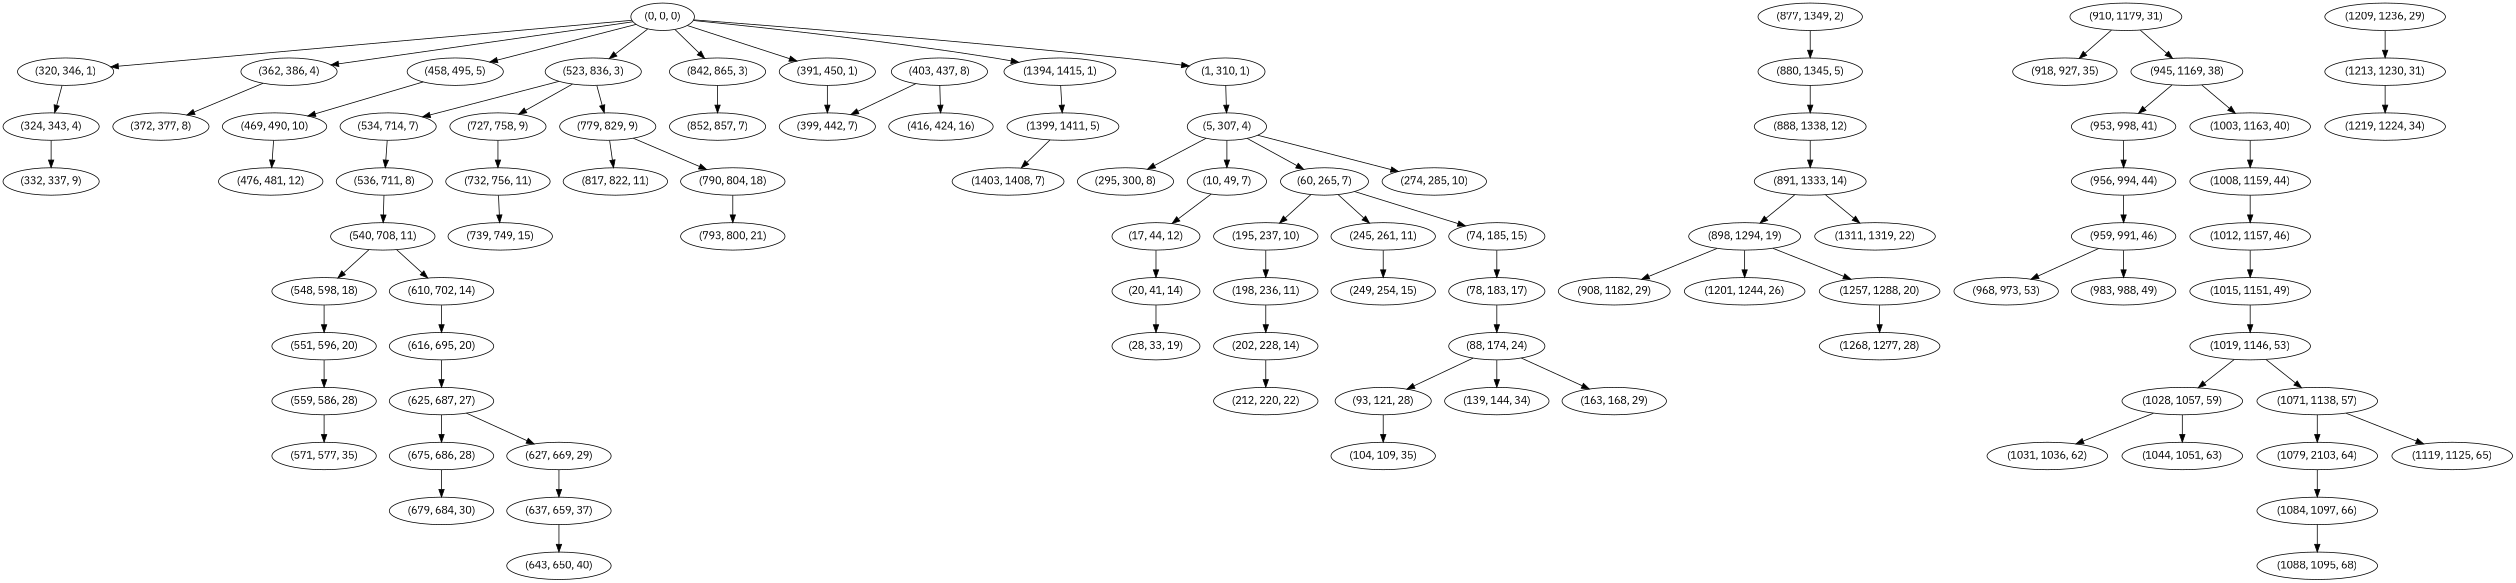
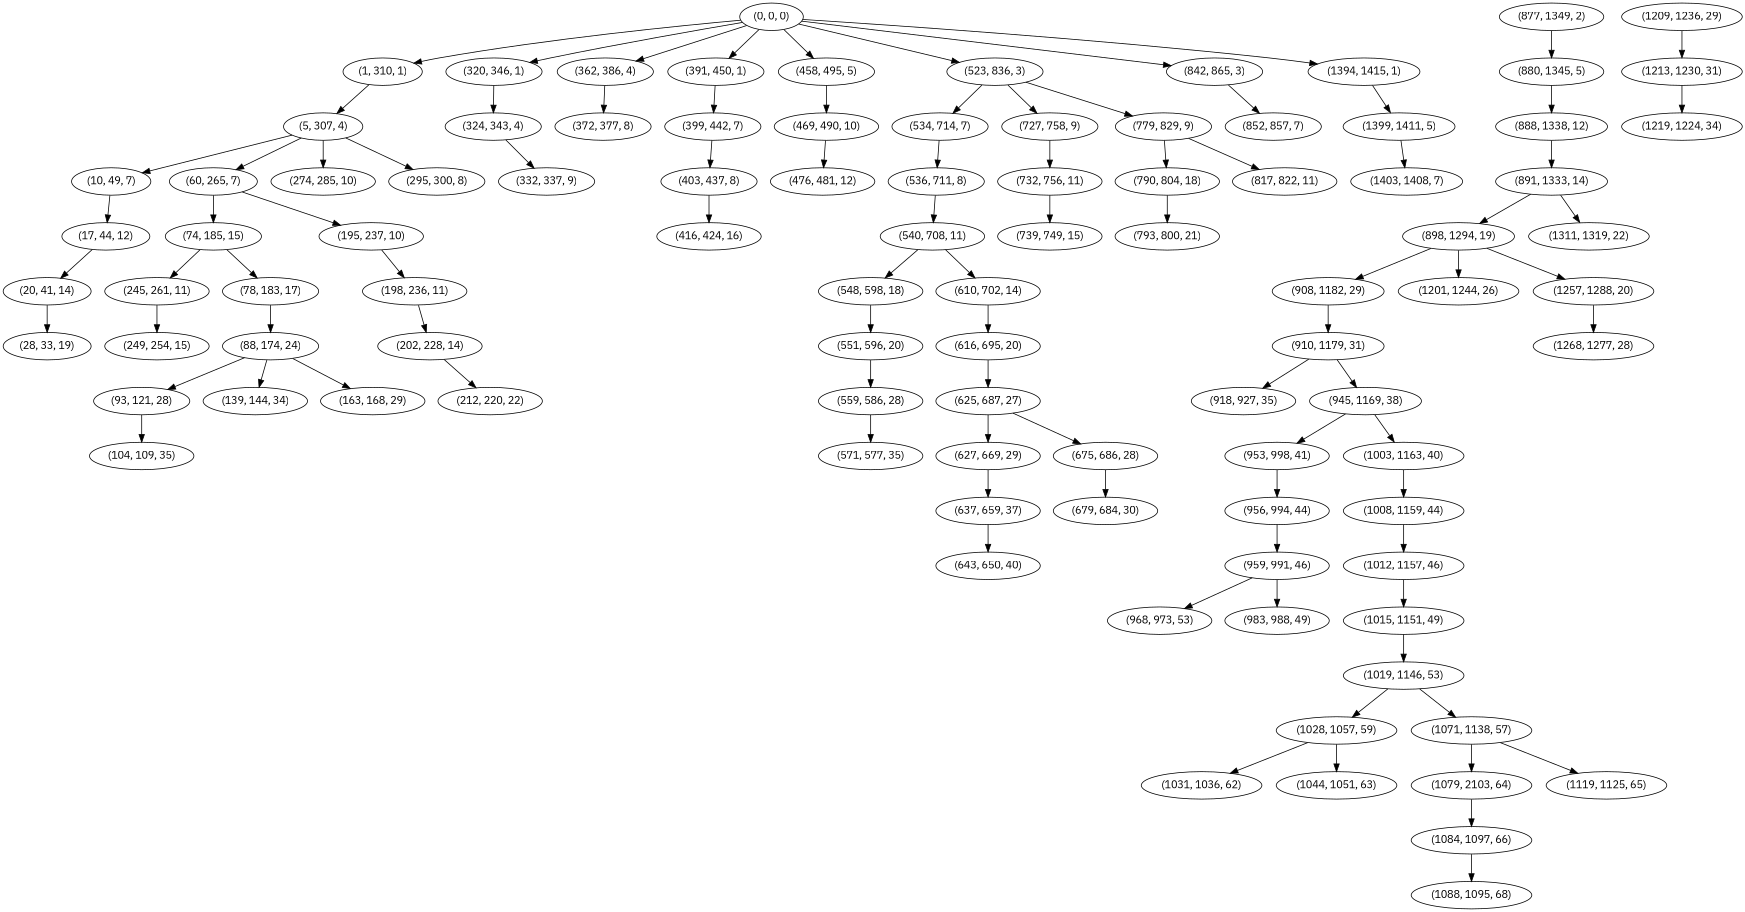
(887, 98) -> (711, 150)
(1351, 206) -> (188, 261)
none -> (1328, 315)
